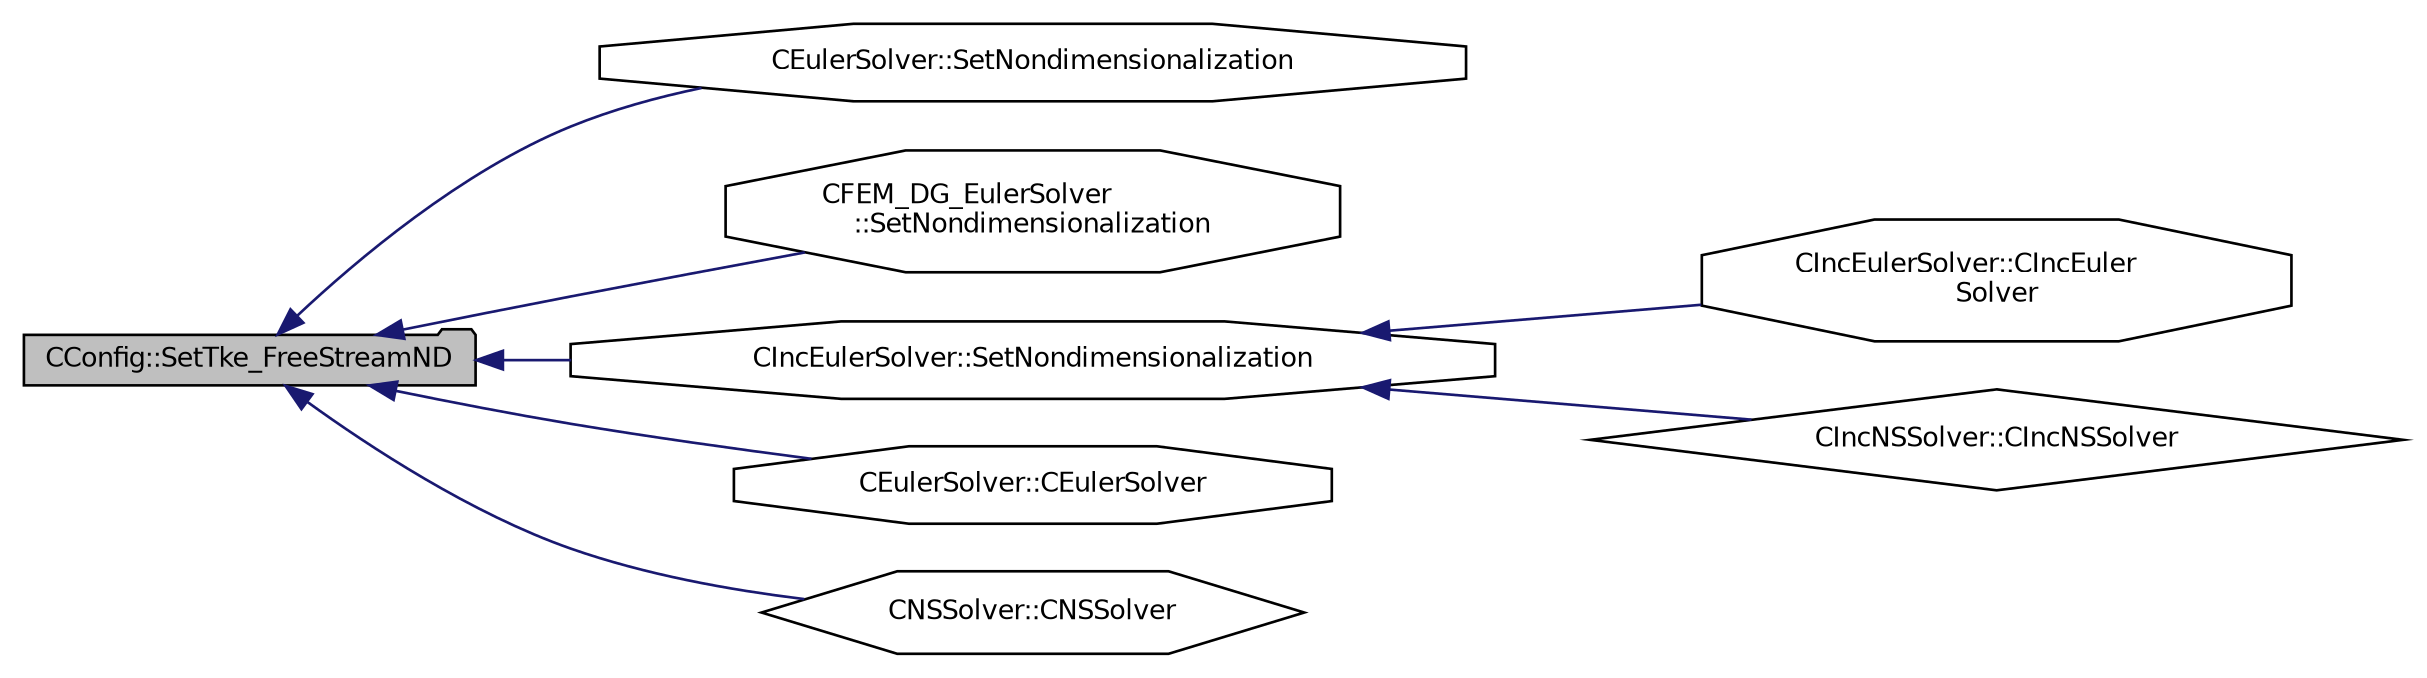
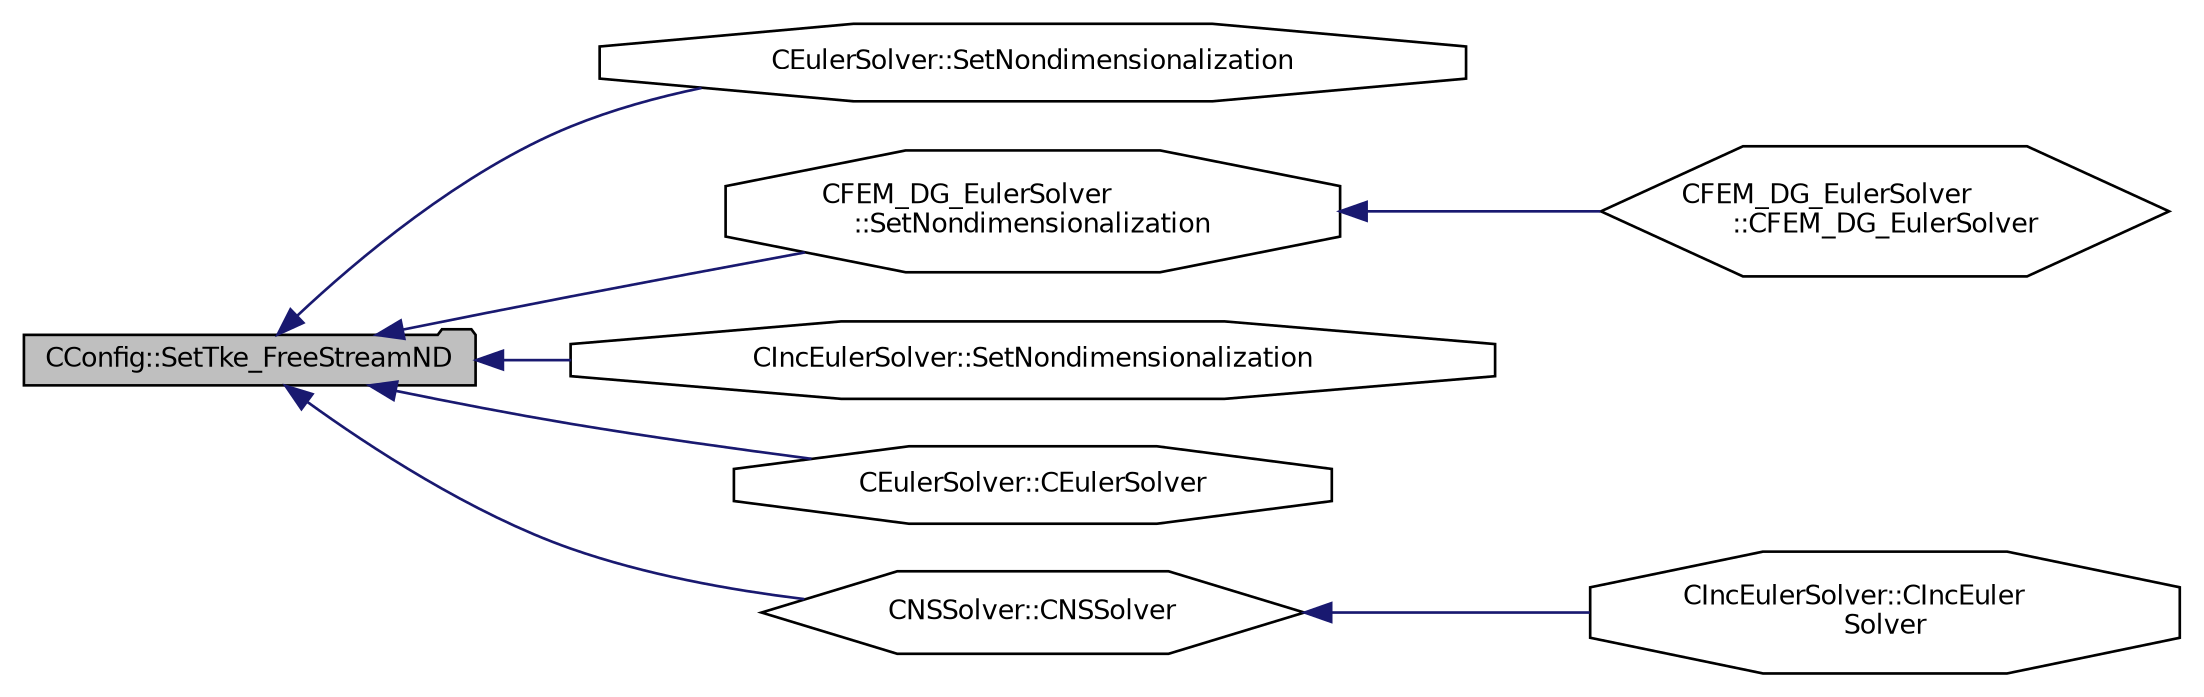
none -> (1885, 211)
(1546, 318) -> (1461, 613)
(1997, 440) -> none
